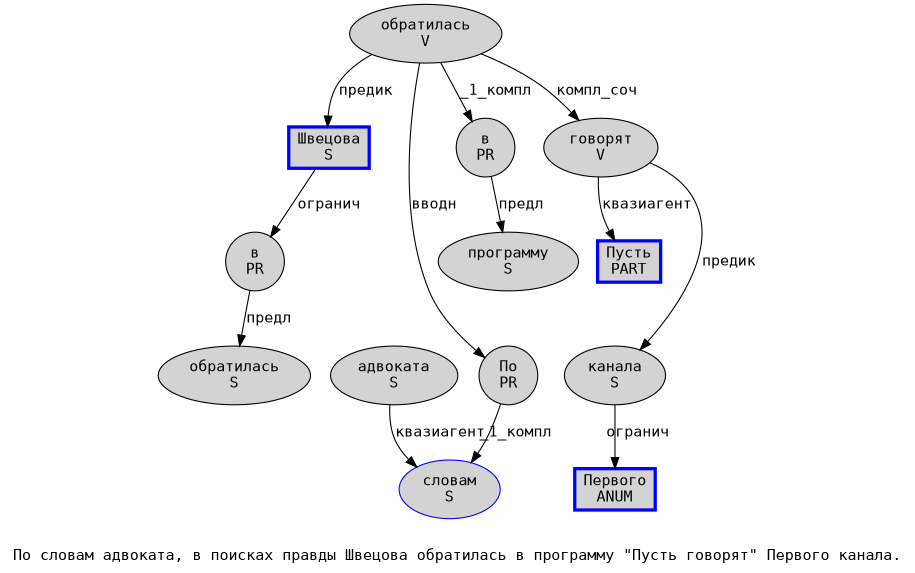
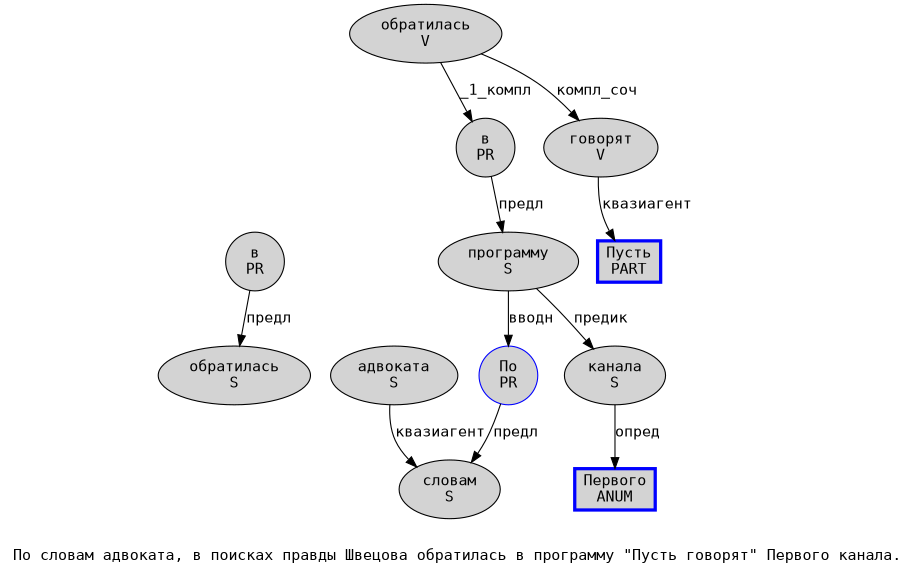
(329, 148) -> none
(412, 216) -> (508, 313)
(700, 248) -> (562, 314)
(508, 375) -> (508, 375)
(516, 432) -> (516, 432)
(638, 432) -> (638, 432)
(450, 489) -> (450, 489)
